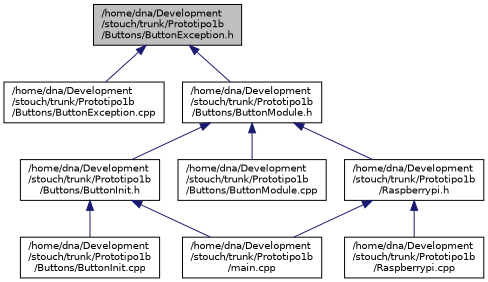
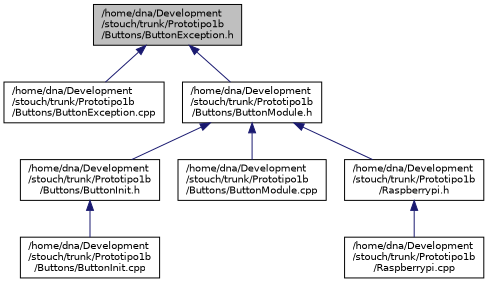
(252, 258) -> none
